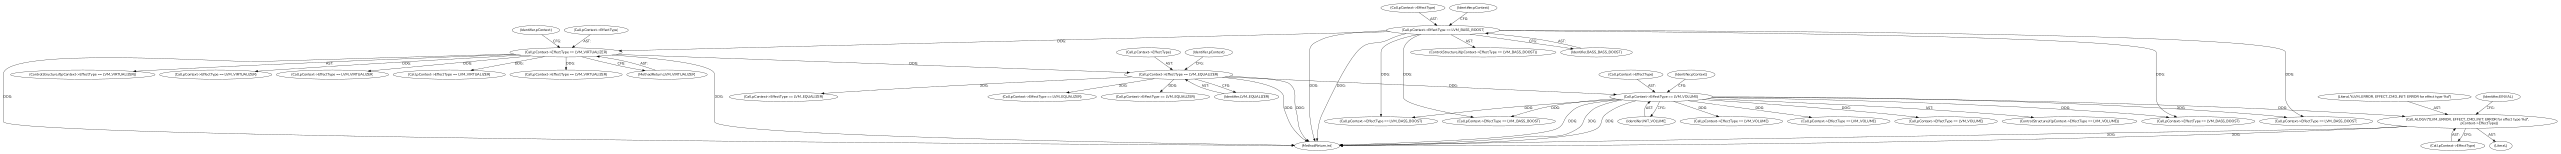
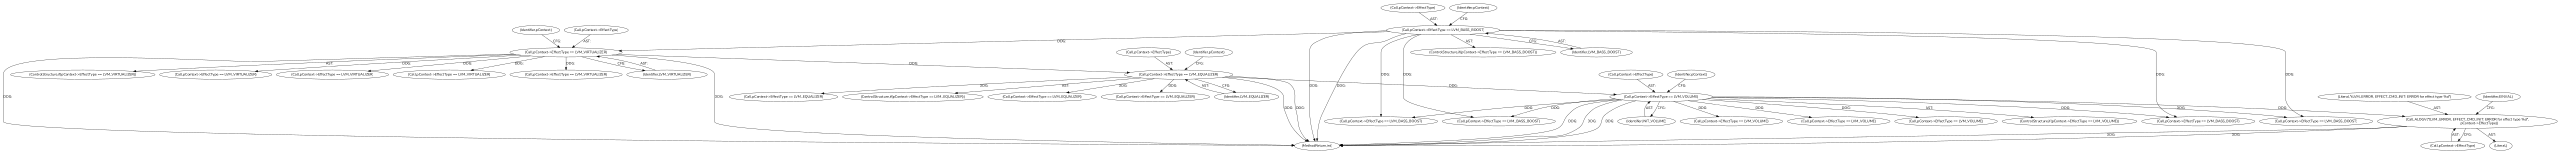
(1596, 52) -> (1596, 52)
(667, 75) -> (667, 75)
none -> (913, 97)
